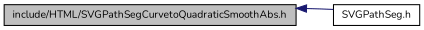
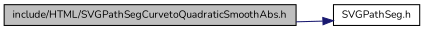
(320, 9) -> (309, 22)
